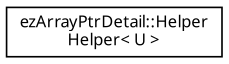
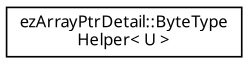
(114, 32) -> (124, 32)
